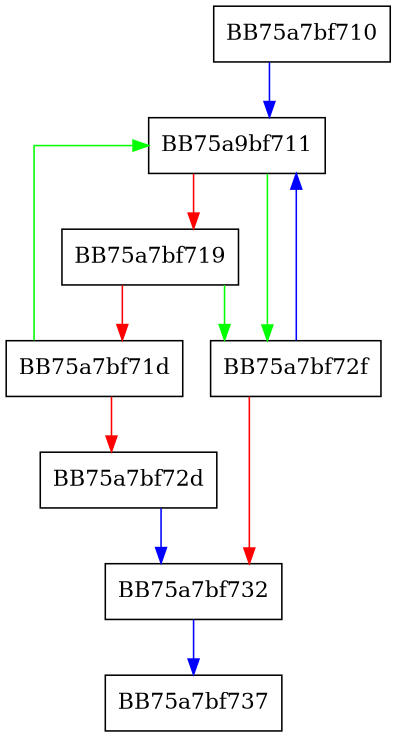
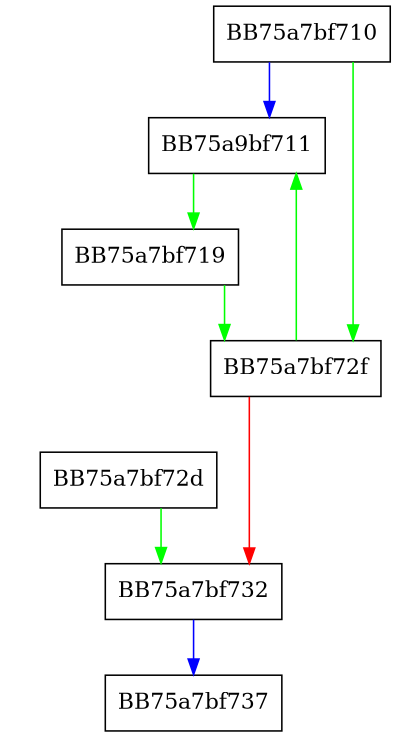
(194, 193) -> (194, 193)
(267, 249) -> (353, 193)
(296, 265) -> (296, 265)
(94, 369) -> none
(161, 528) -> (161, 528)
